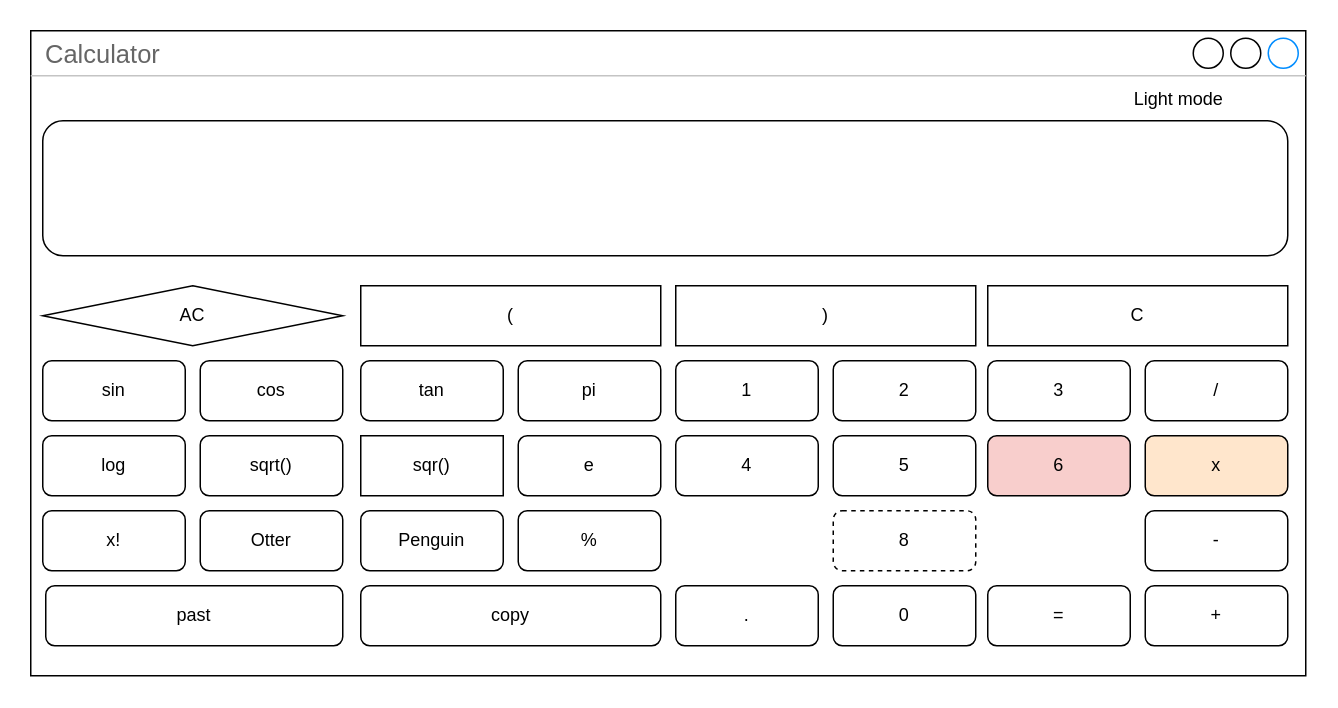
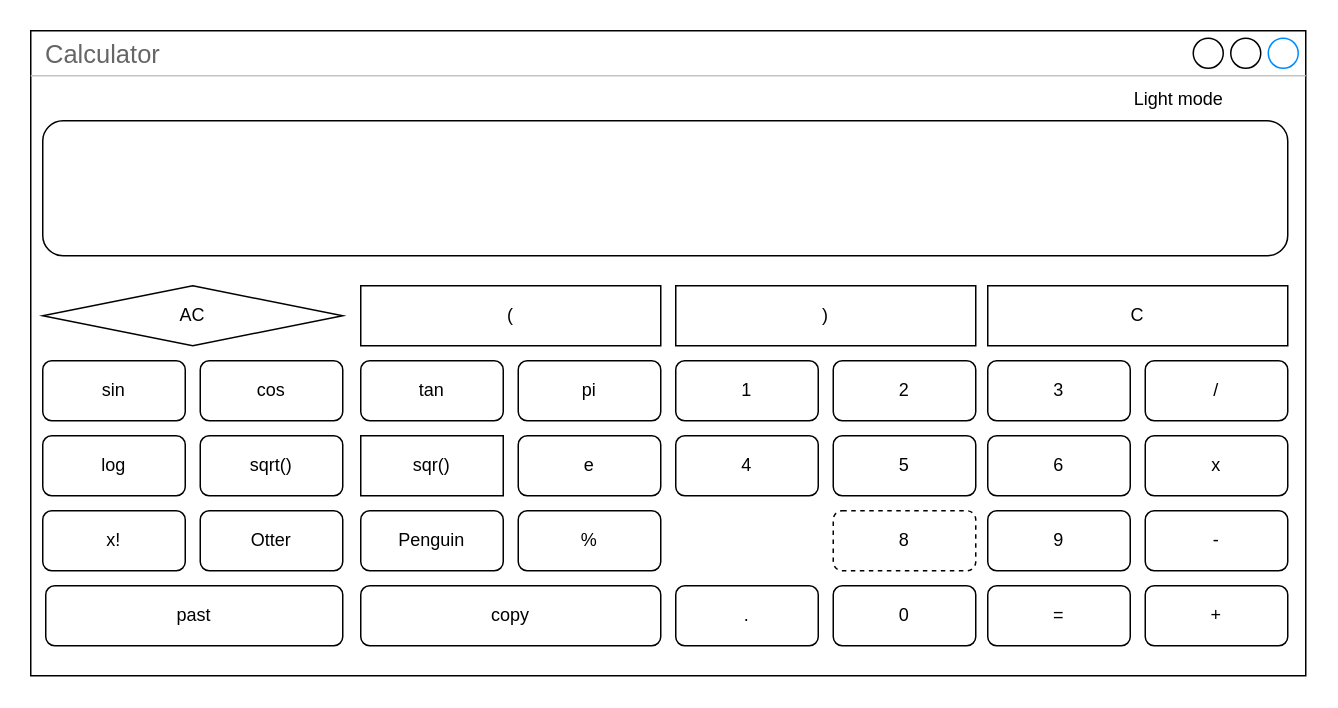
(1059, 466) -> (1059, 466)
(1217, 466) -> (1217, 466)
none -> (1059, 541)
